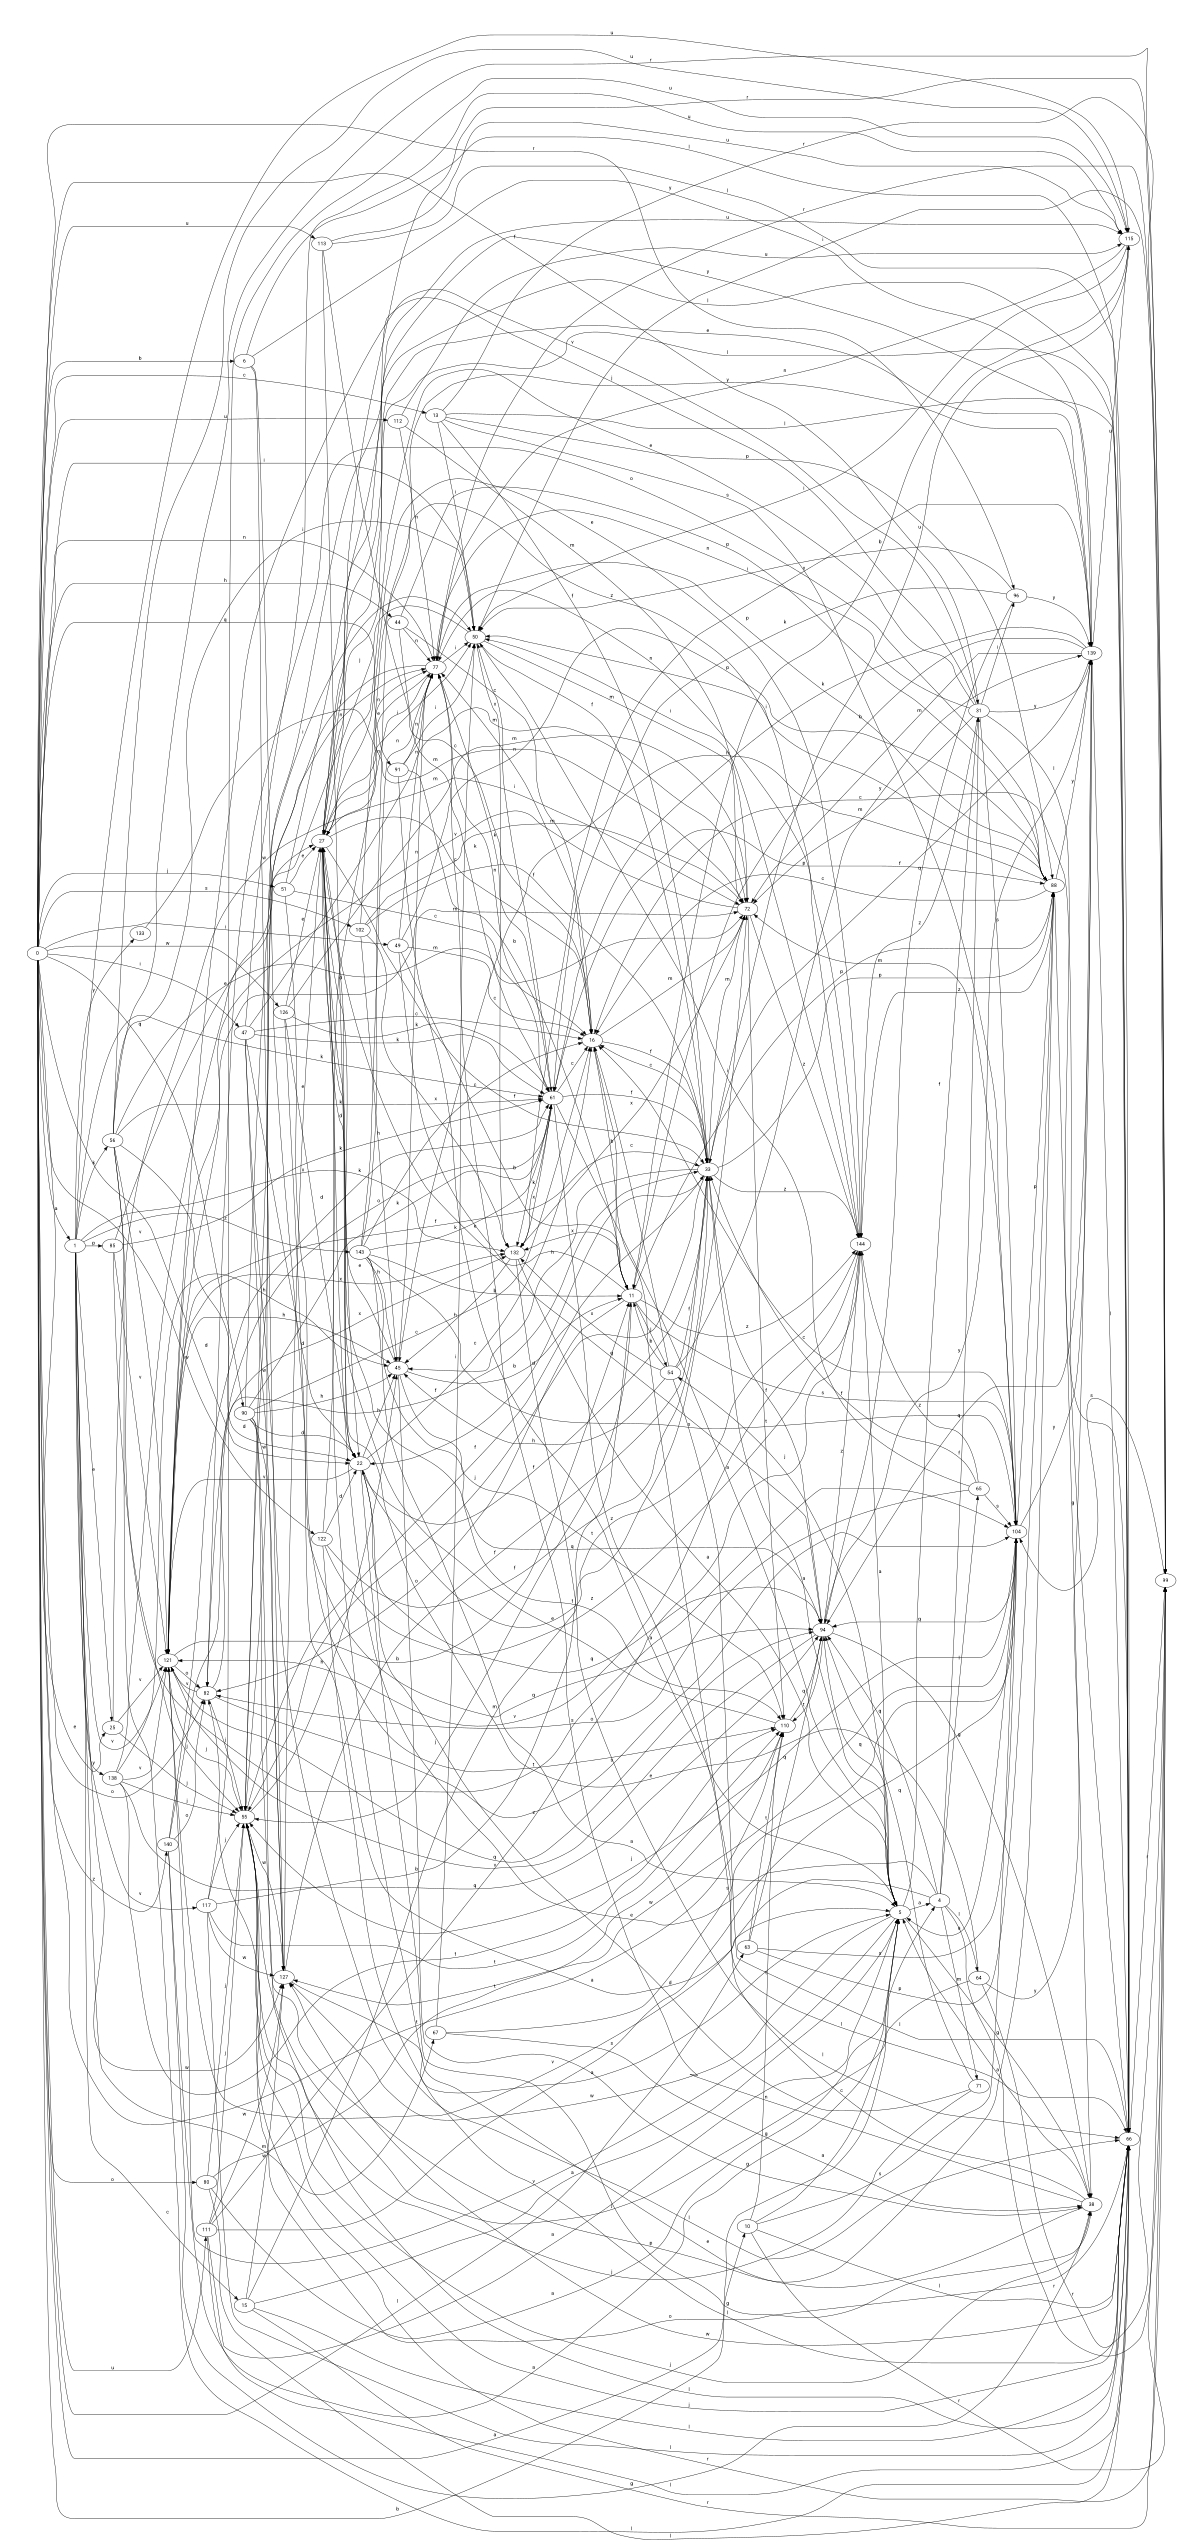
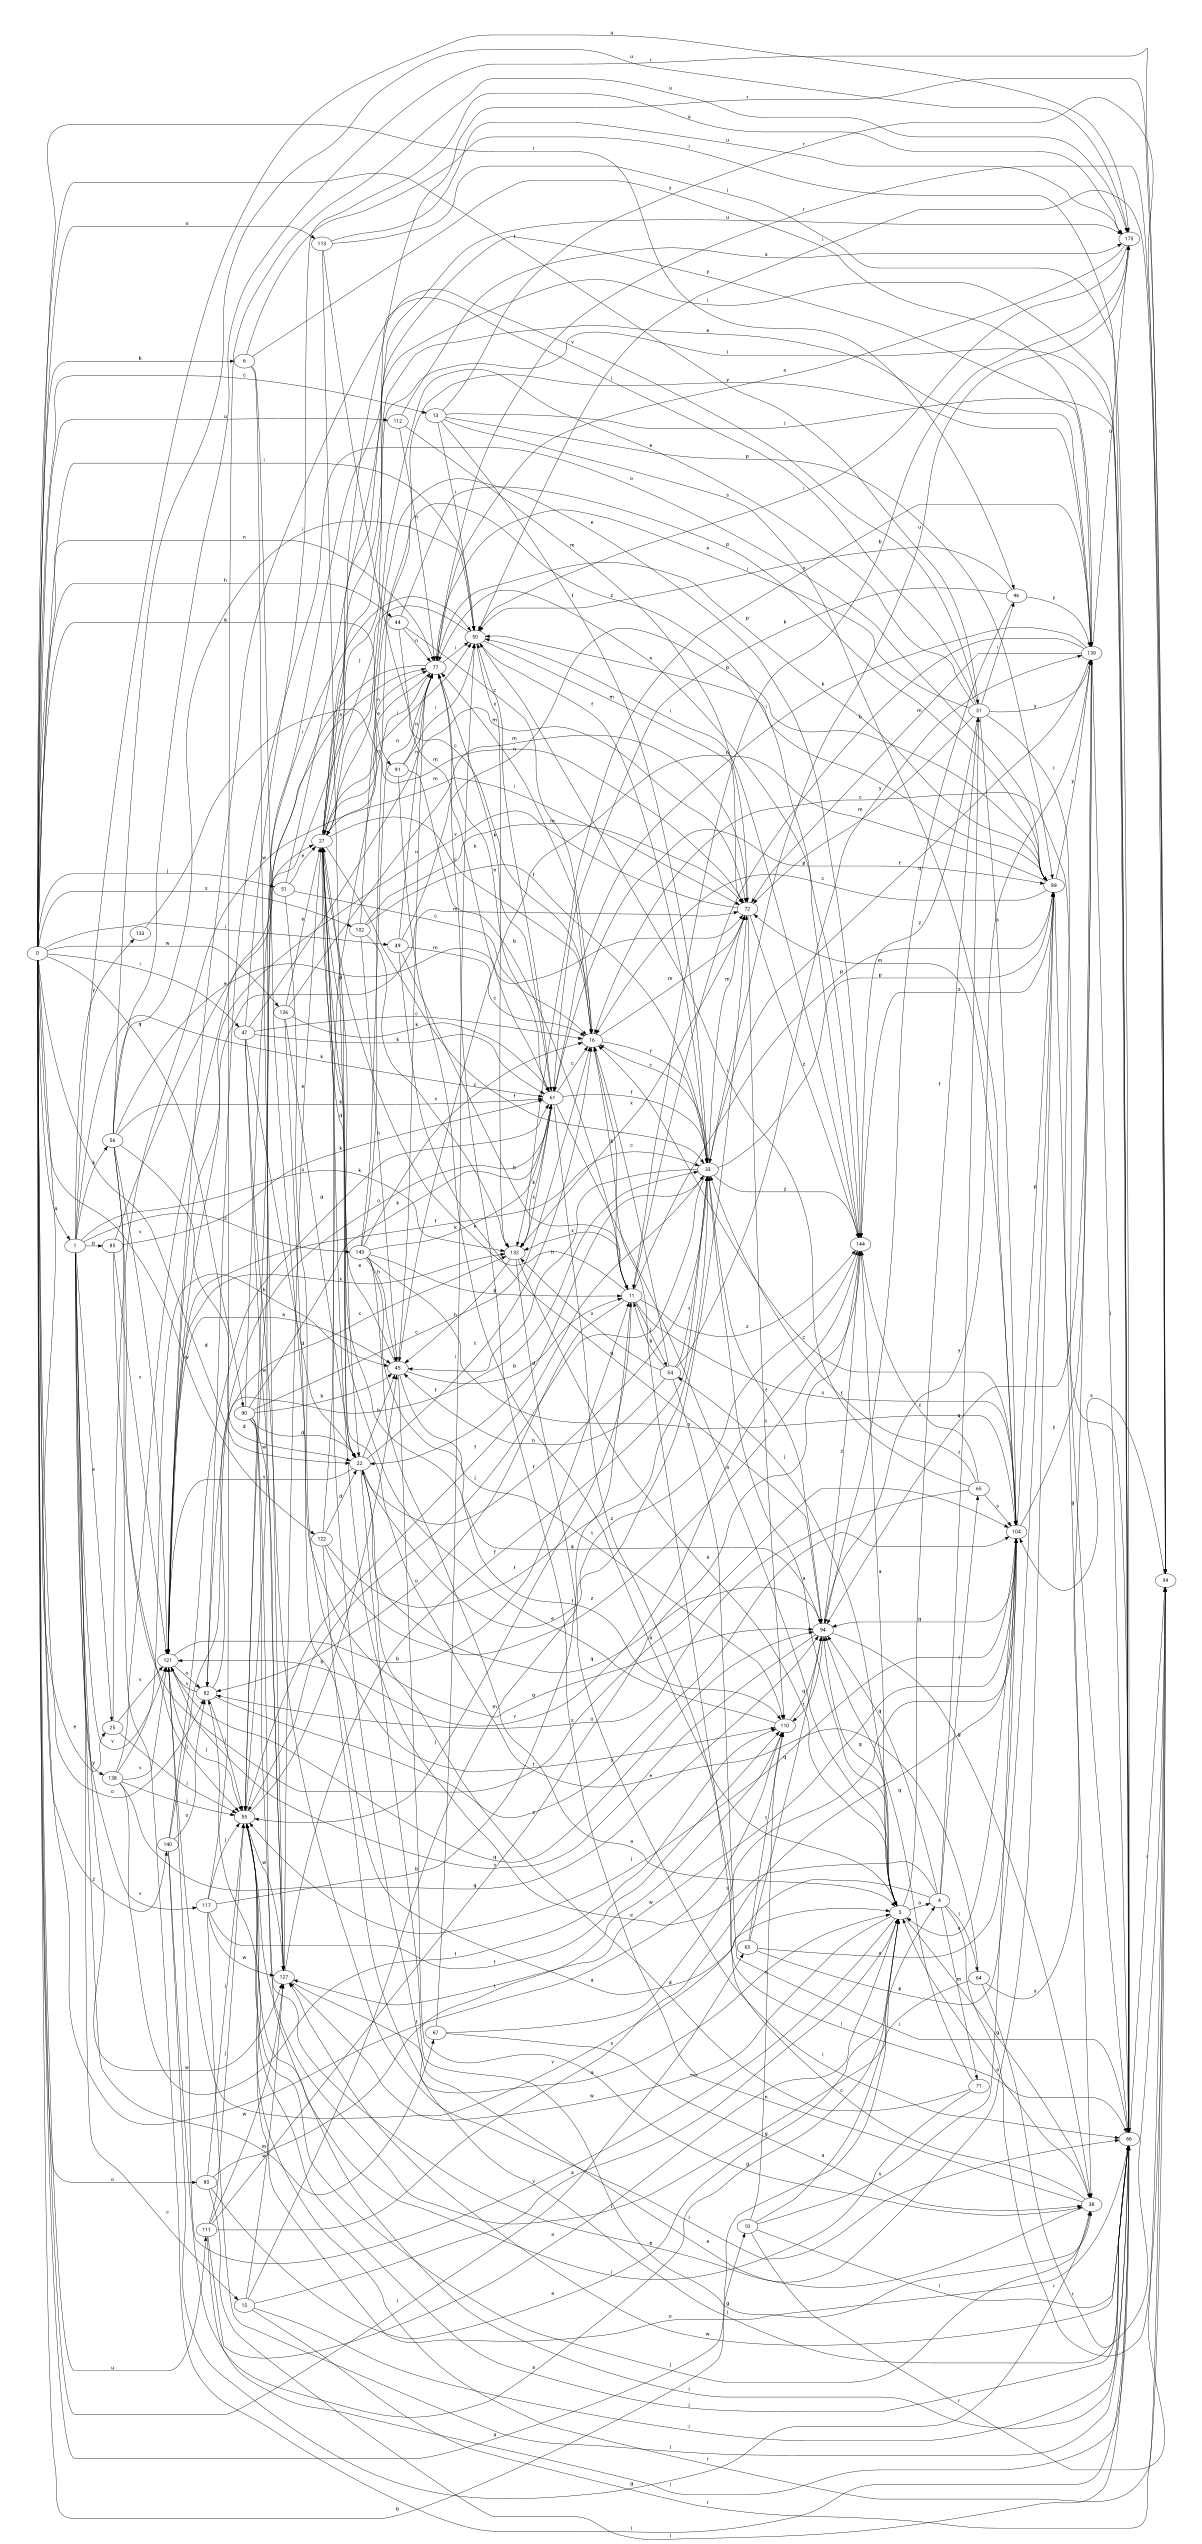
(1129, 239) -> (1129, 239)
